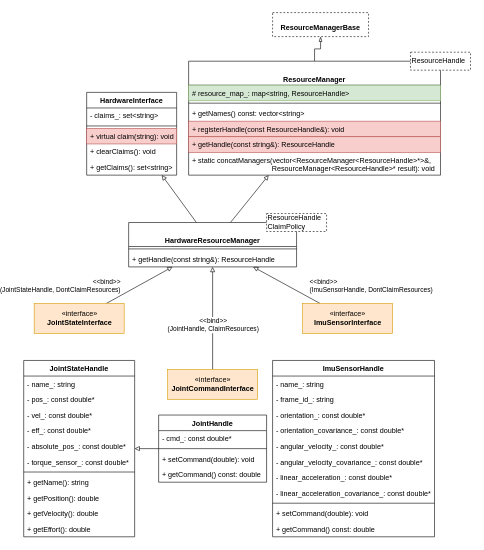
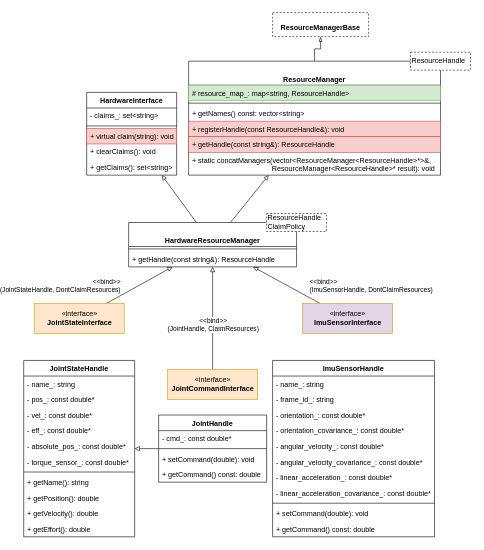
(348, 318) -> (348, 318)
